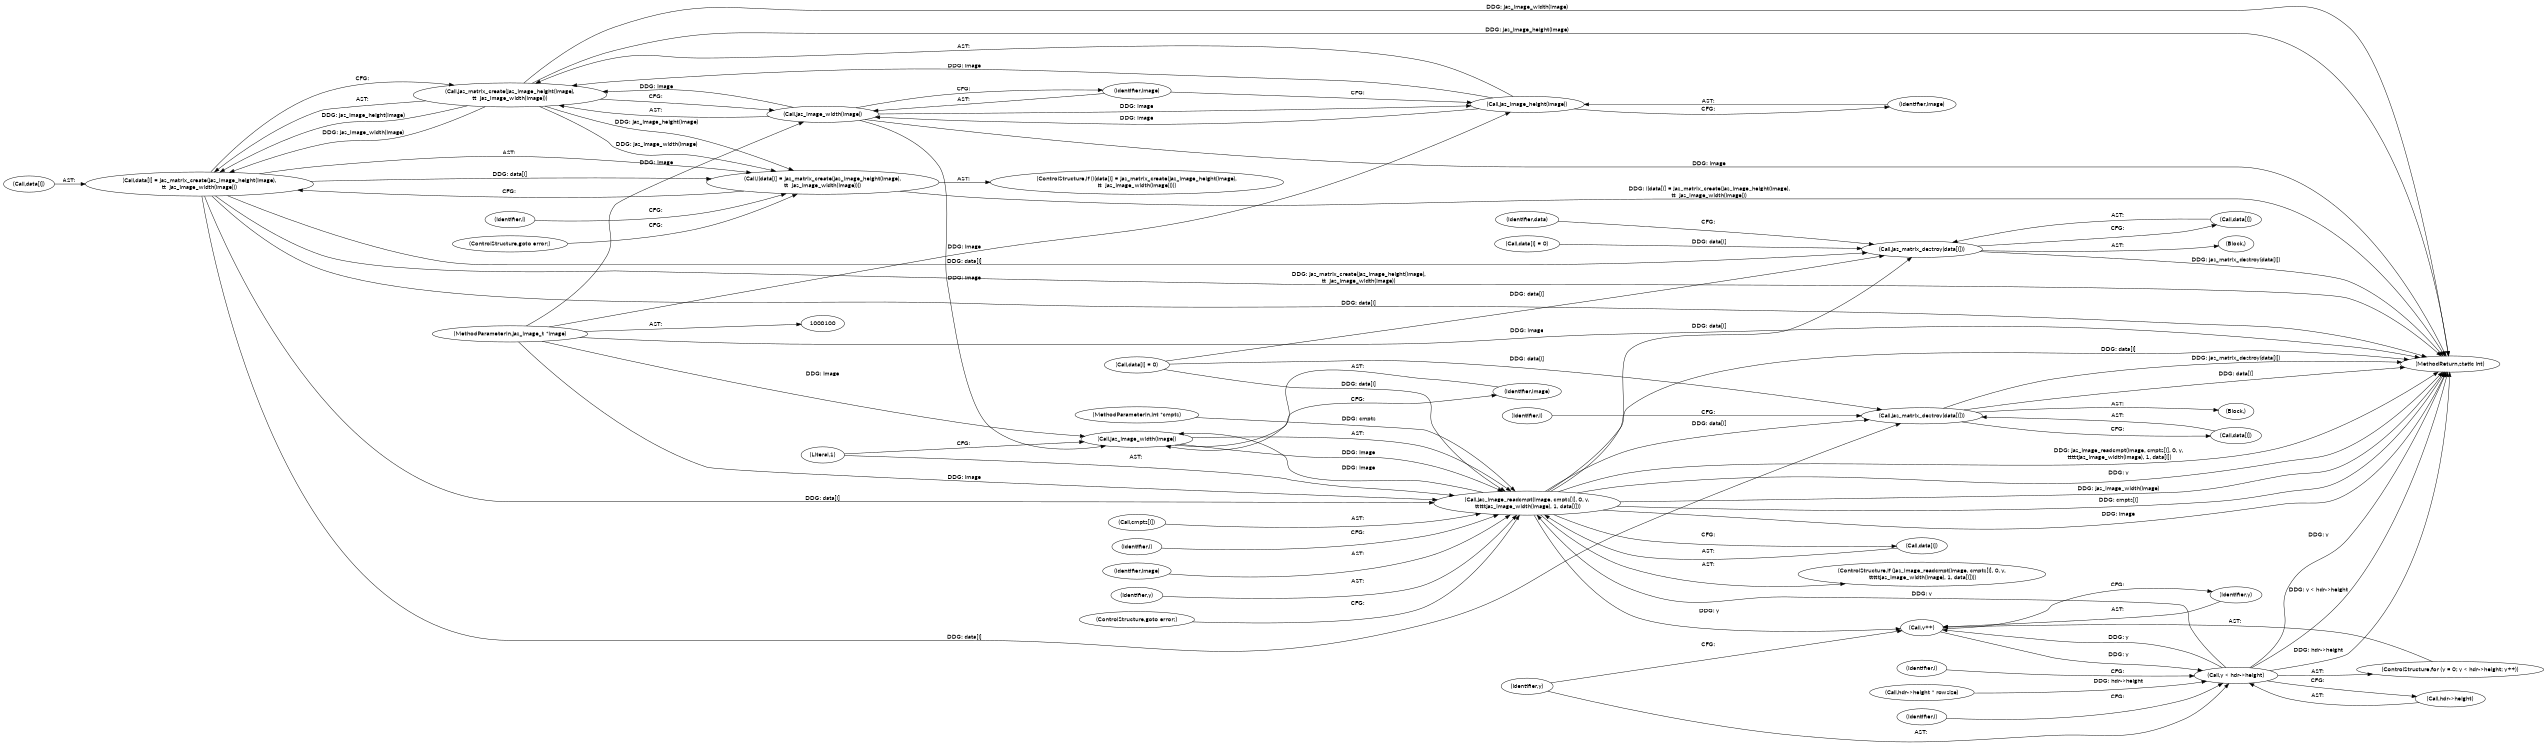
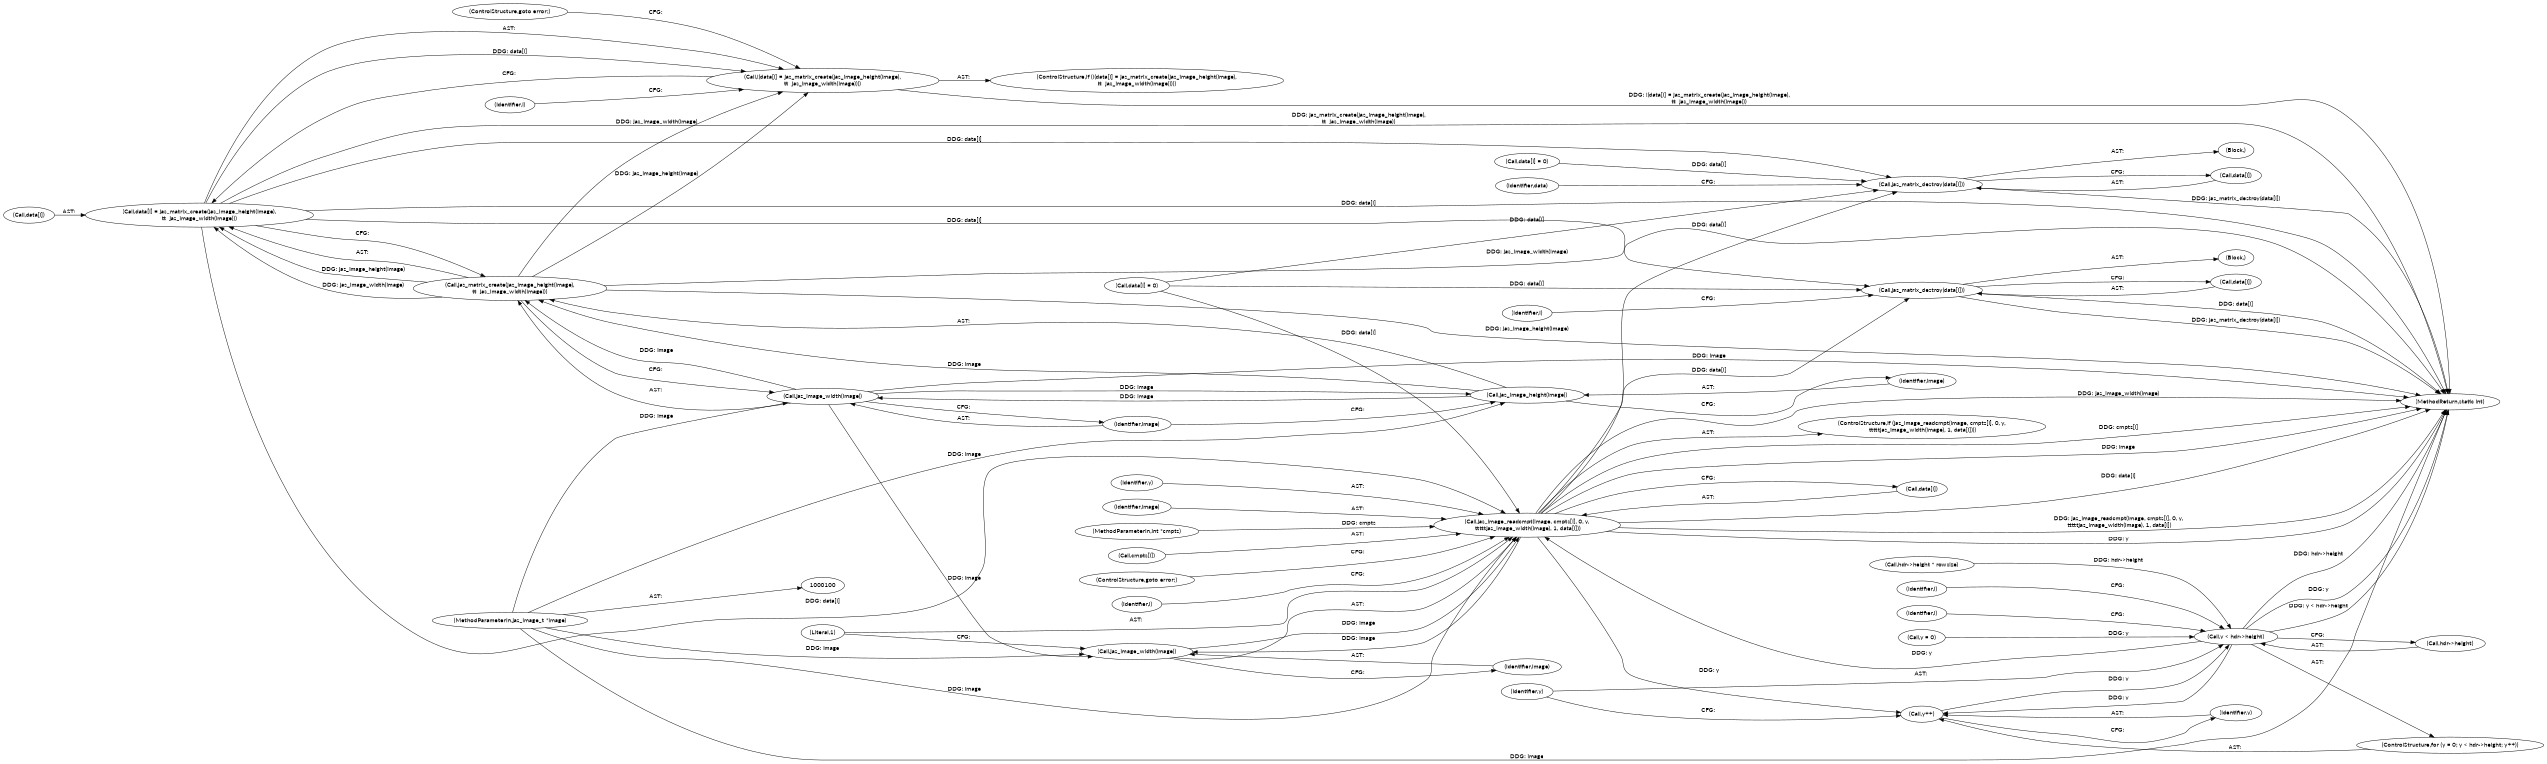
none -> (1922, 638)
